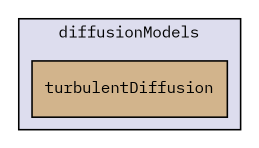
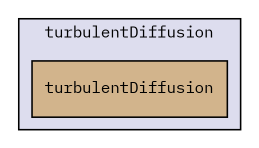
(130, 34) -> (130, 34)
